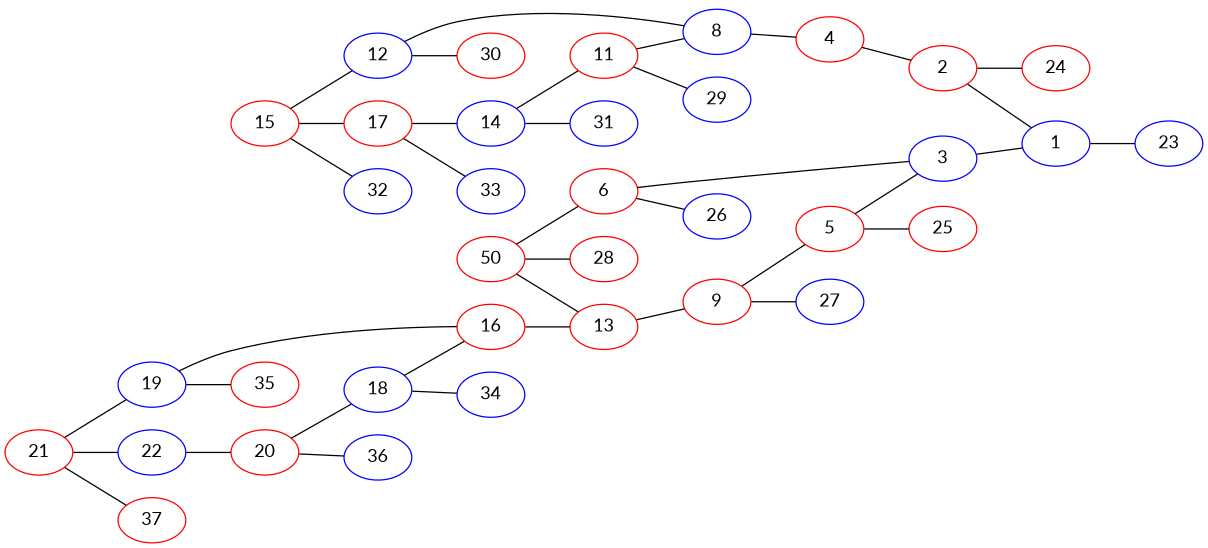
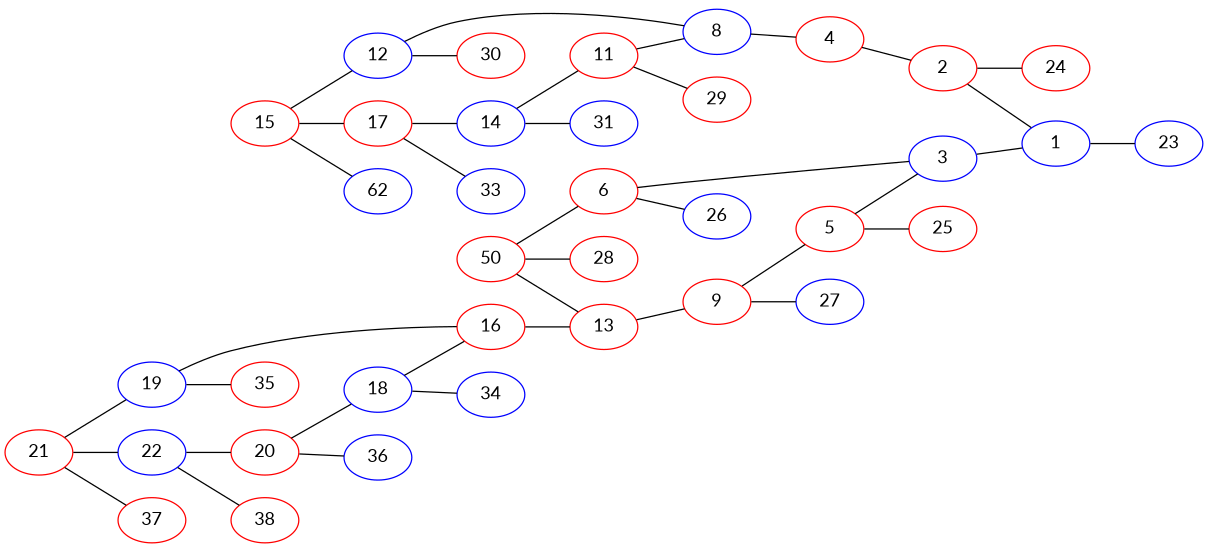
(717, 100) -> (717, 100)
(378, 191) -> (378, 191)
none -> (265, 520)
